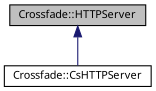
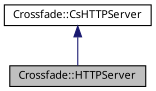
(78, 51) -> (78, 51)
